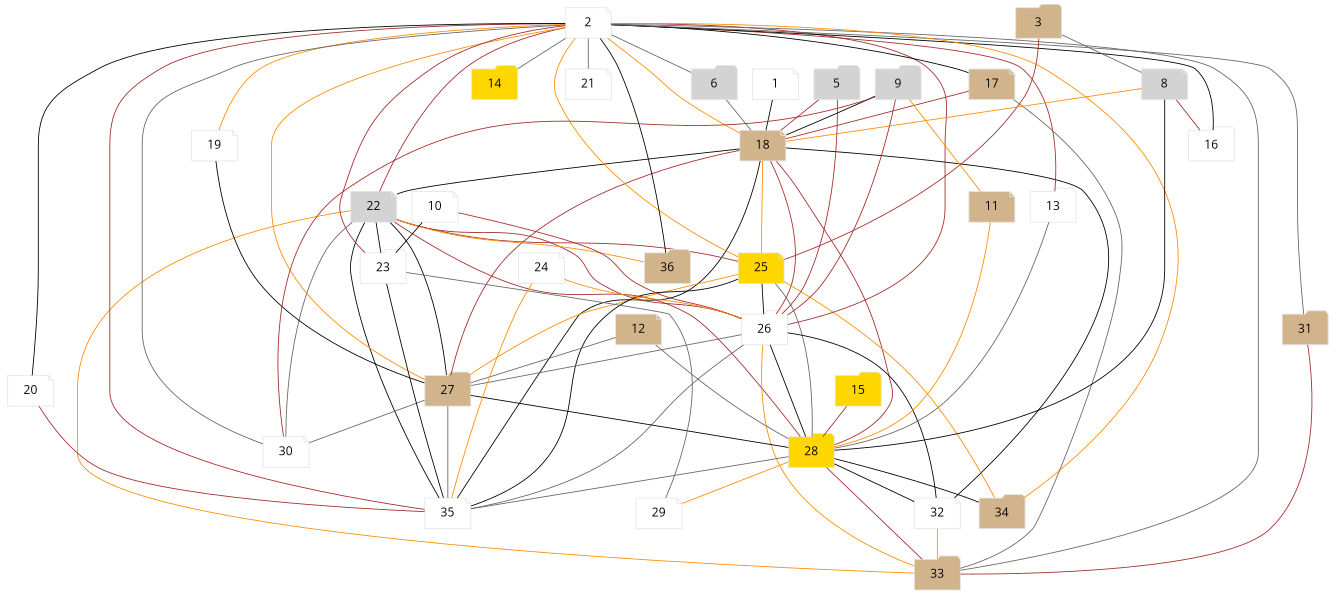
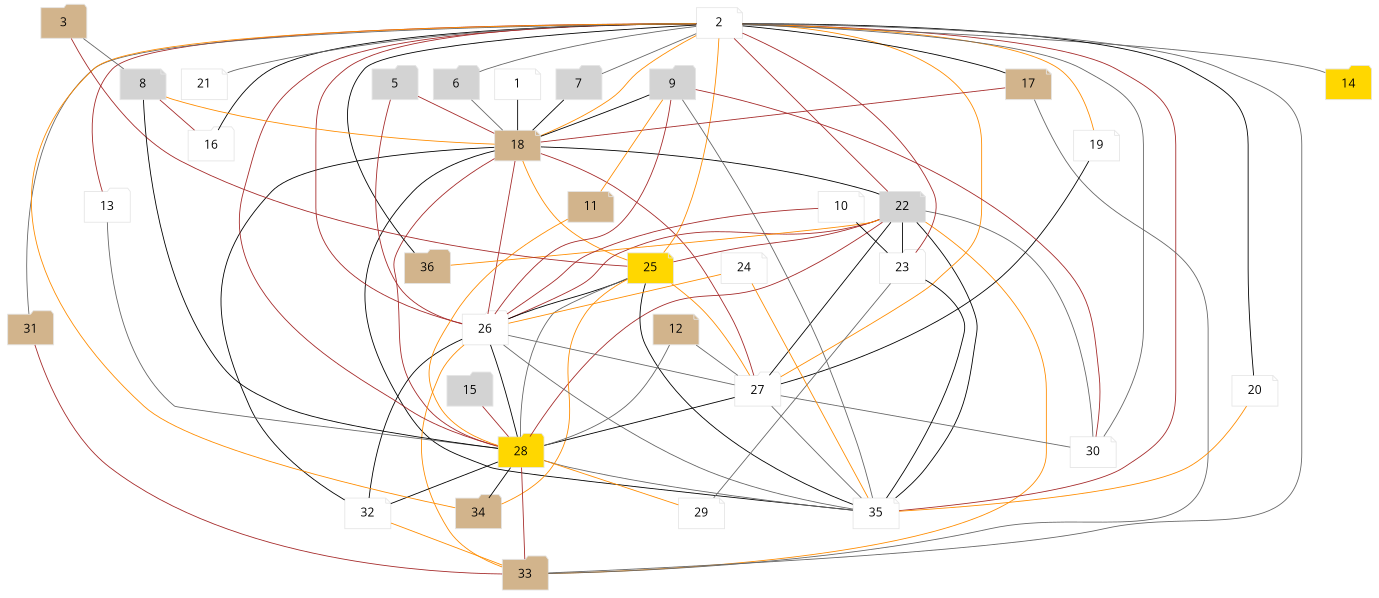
none -> (579, 84)
none -> (277, 105)
none -> (794, 291)
(448, 391) -> (758, 391)
(858, 391) -> (470, 391)
(217, 495) -> (1088, 493)
